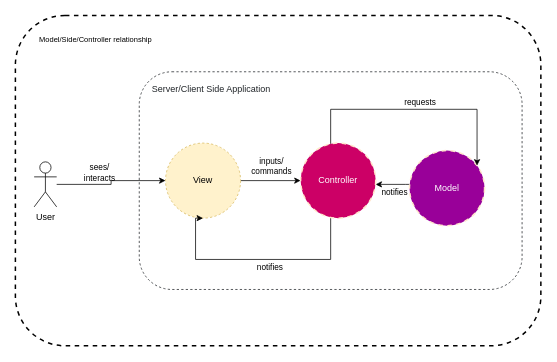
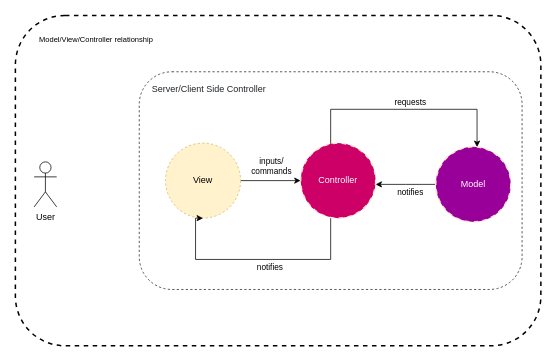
(103, 40) -> (103, 40)
(218, 90) -> (217, 90)
(110, 184) -> none
(447, 188) -> (473, 184)
